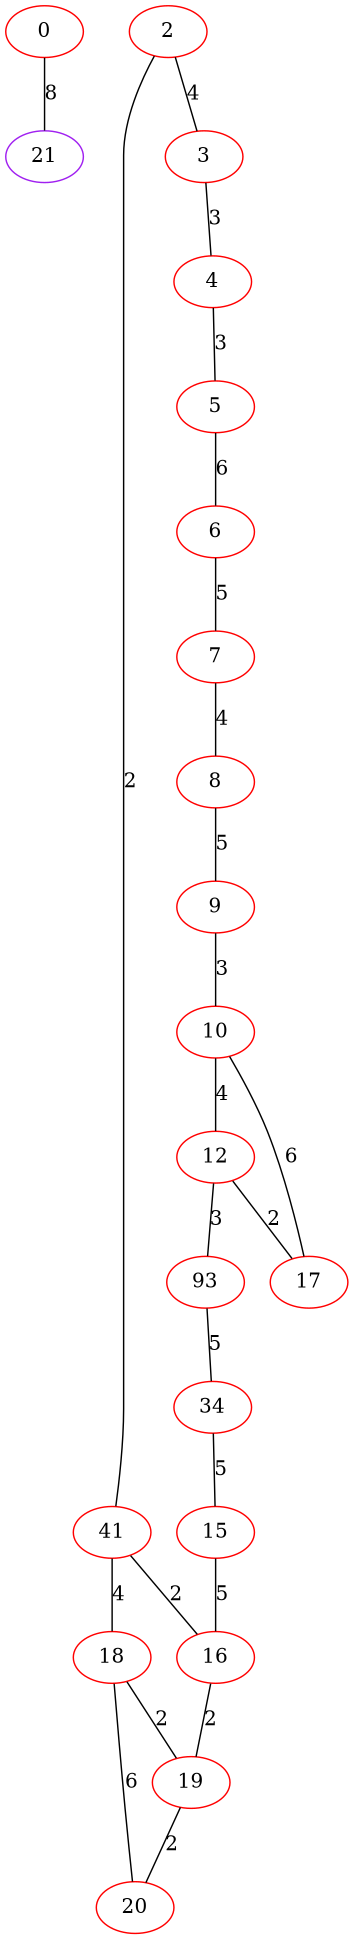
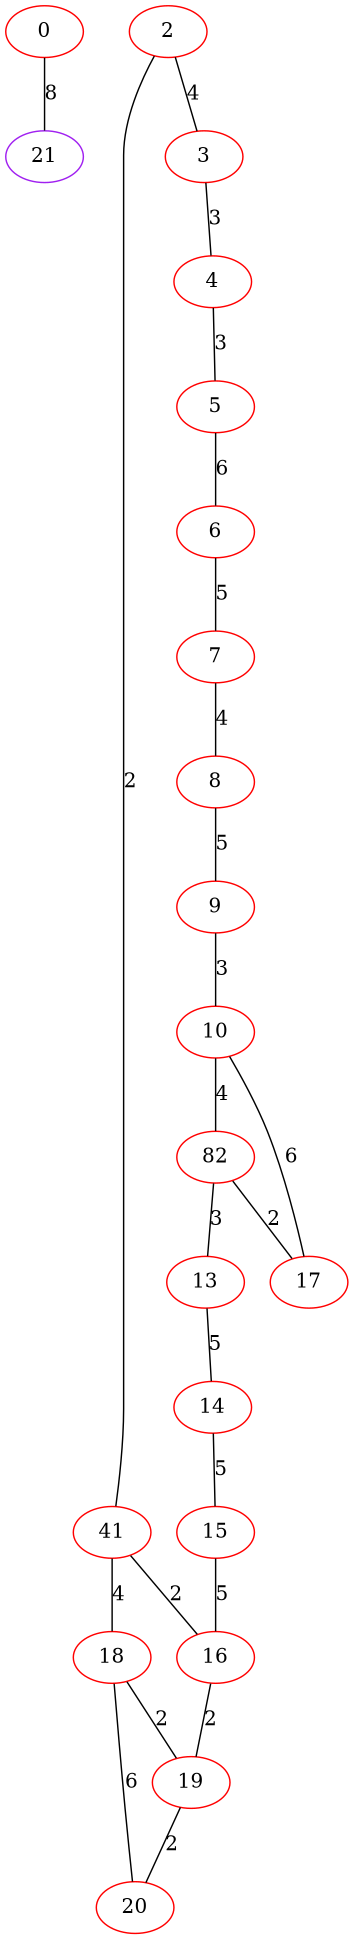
(216, 1157) -> (216, 1157)
(206, 1282) -> (206, 1282)
(213, 1407) -> (213, 1407)
